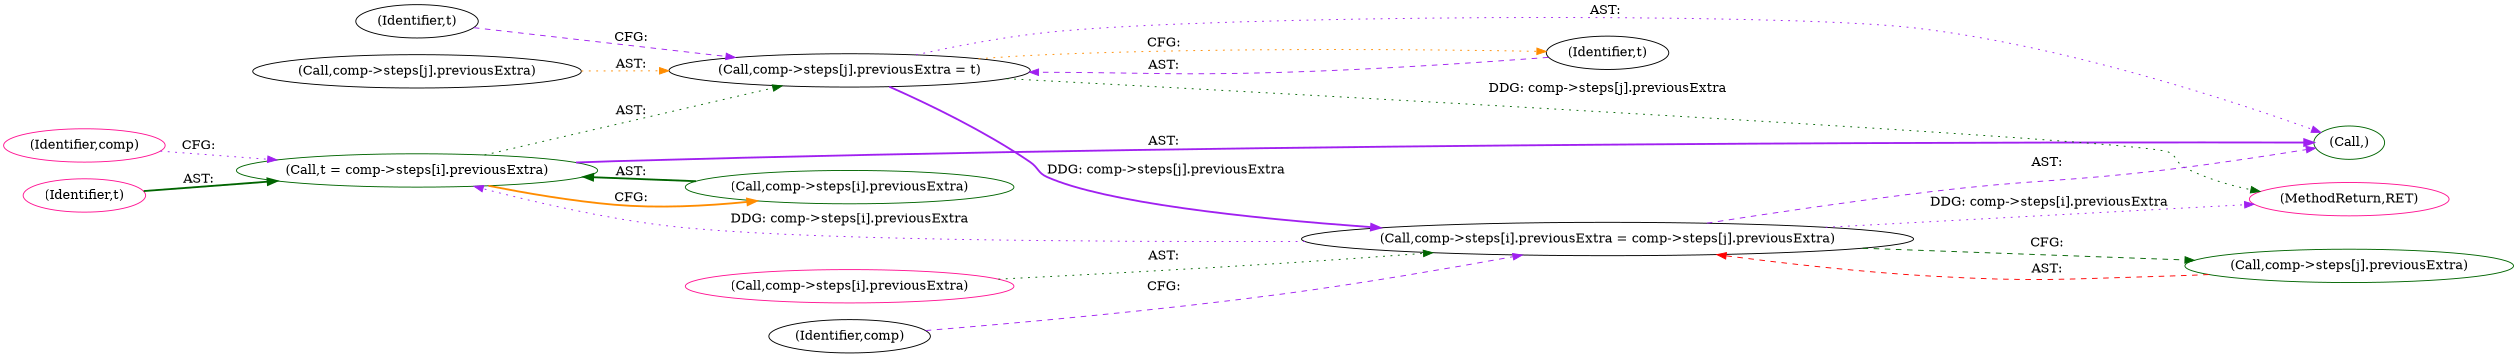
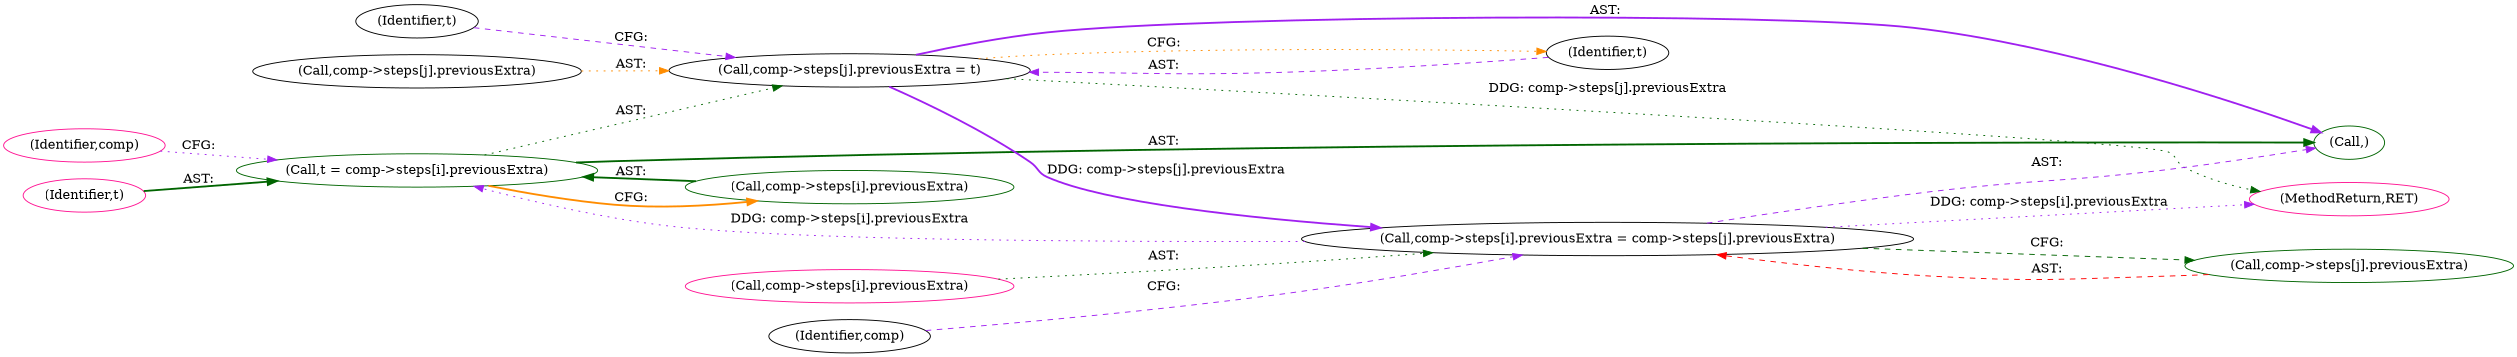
(1620, 18) -> (1620, 18)
(1440, 146) -> (1440, 146)
